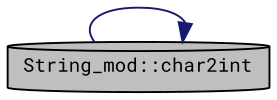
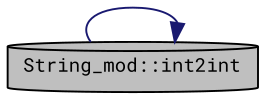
(139, 67) -> (133, 67)
